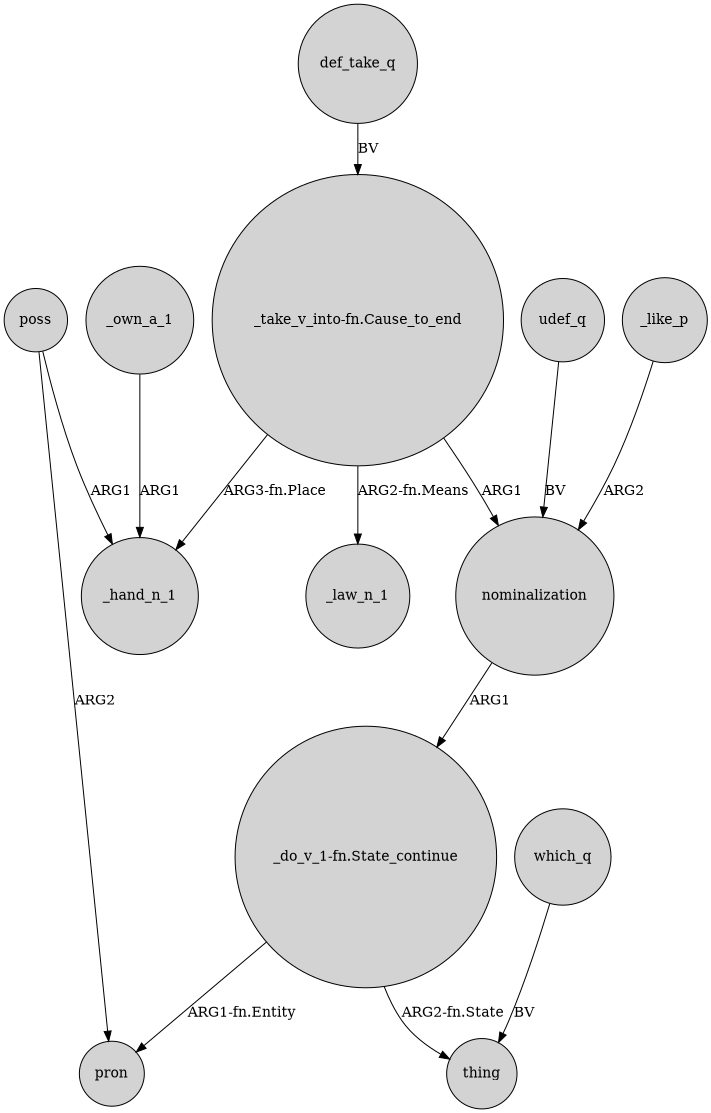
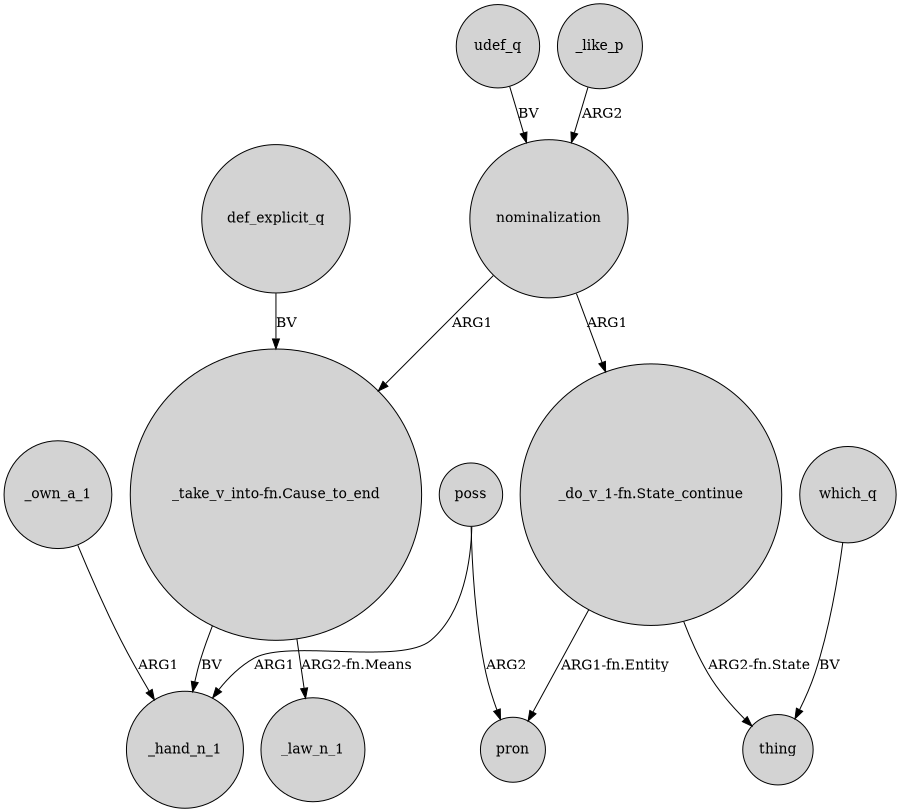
(358, 64) -> (276, 219)
(469, 477) -> (440, 330)
(275, 491) -> (211, 666)
